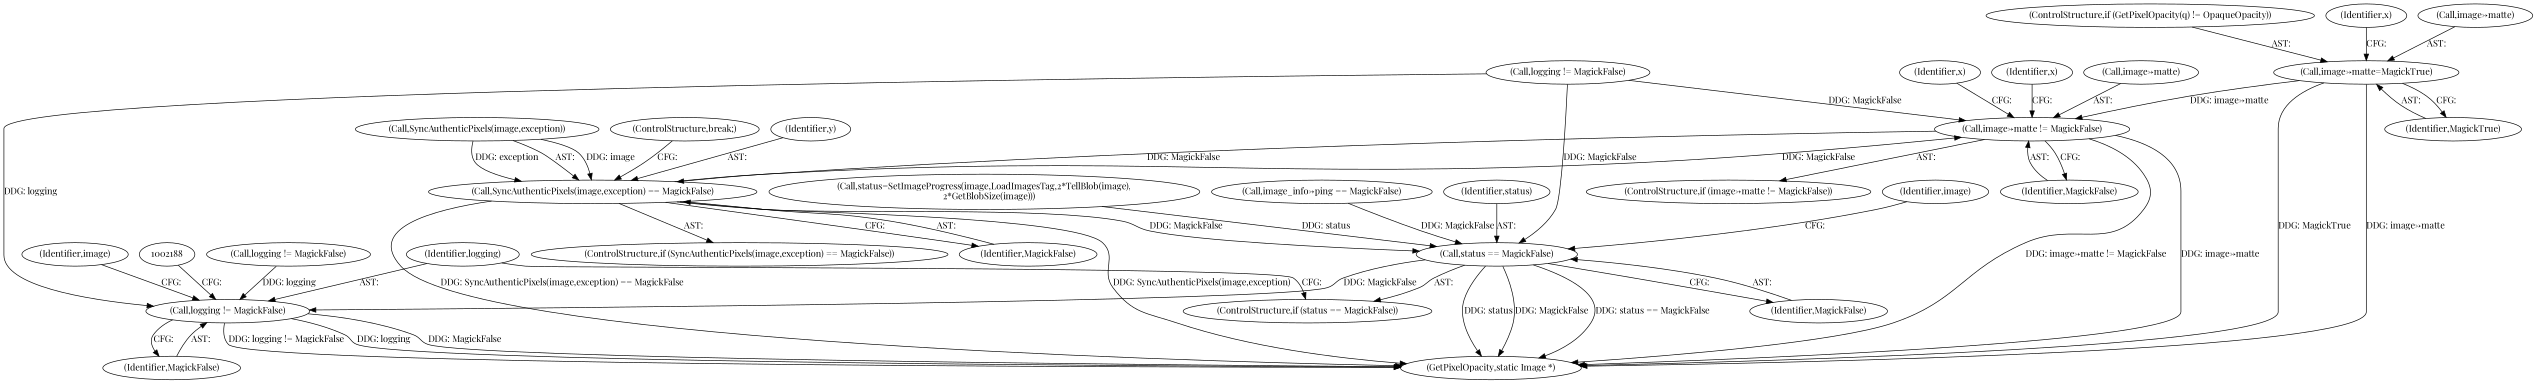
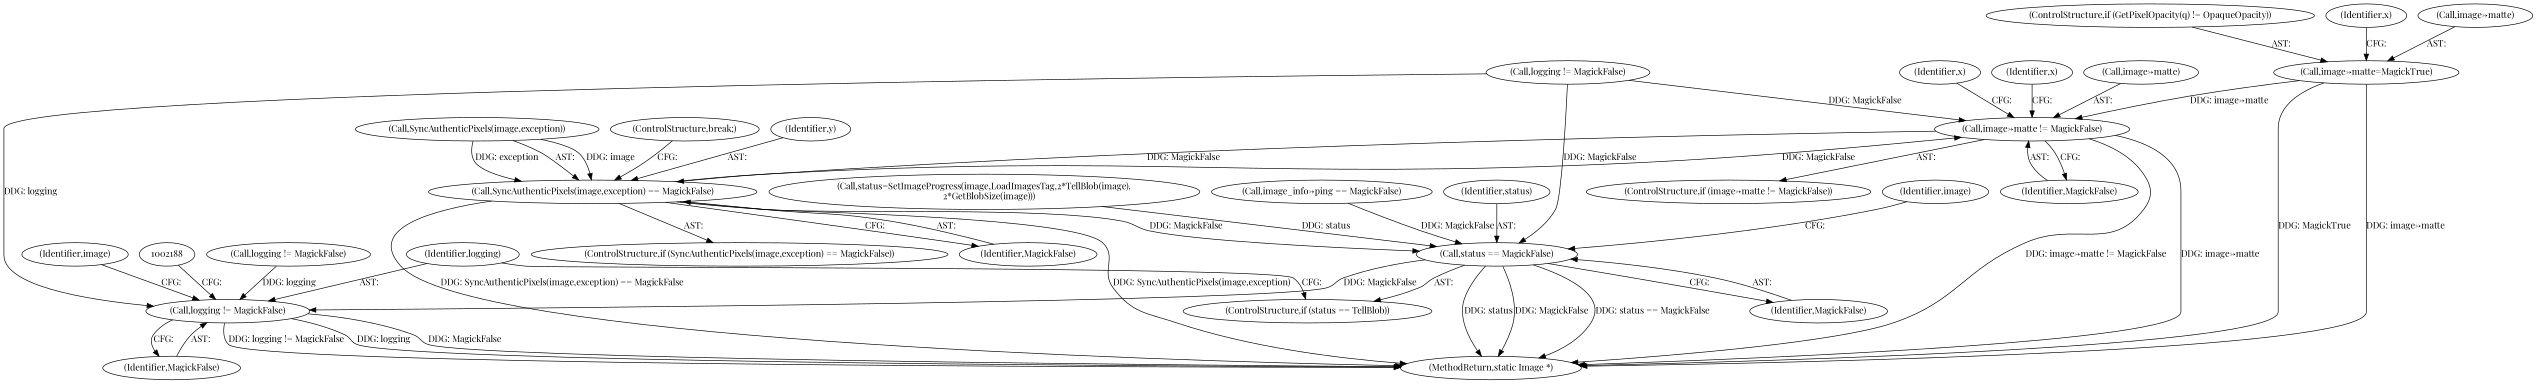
(2453, 129) -> none
(1308, 311) -> (1308, 311)
(1491, 368) -> (1491, 368)
